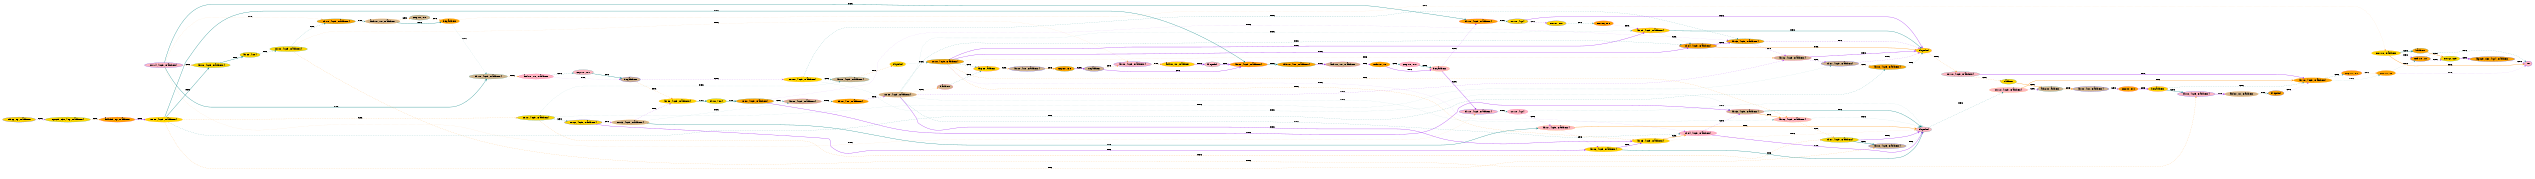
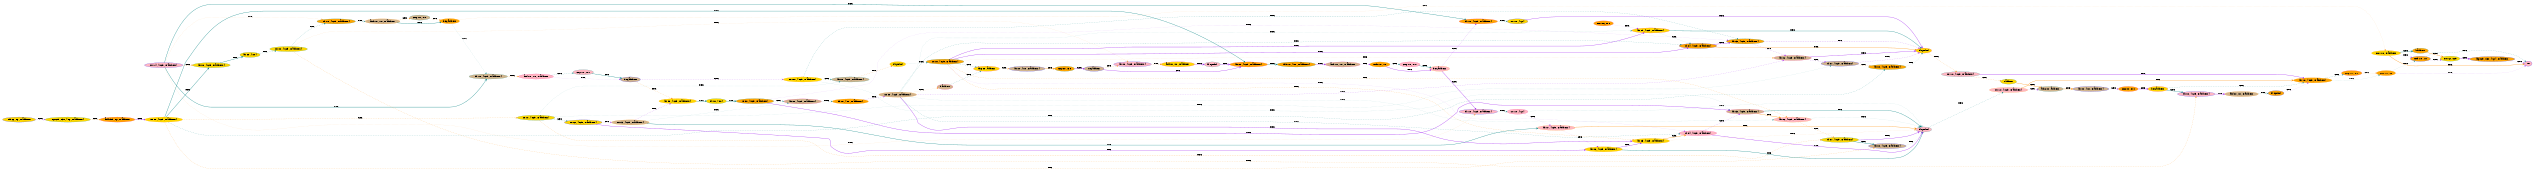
(1556, 23) -> none
